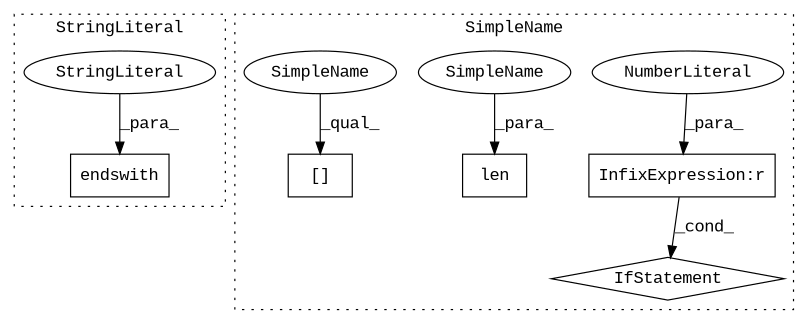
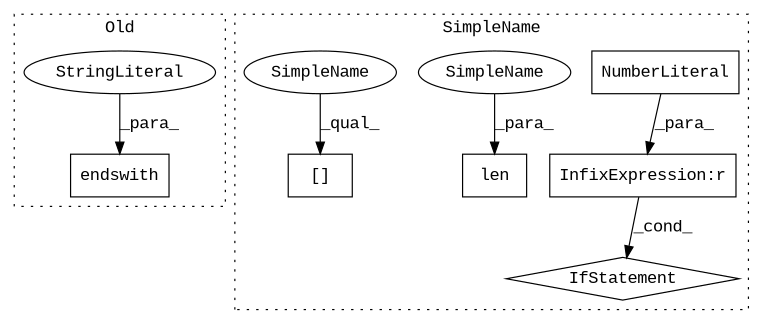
(120, 28) -> (120, 28)
(688, 72) -> (665, 72)
